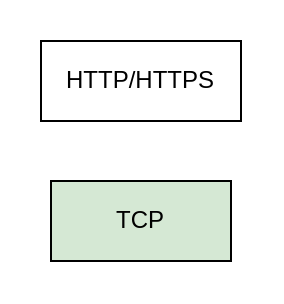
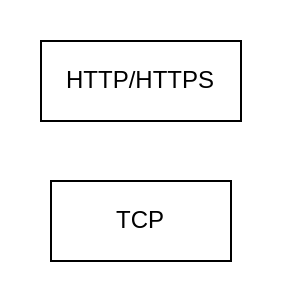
(141, 221) -> (141, 221)
